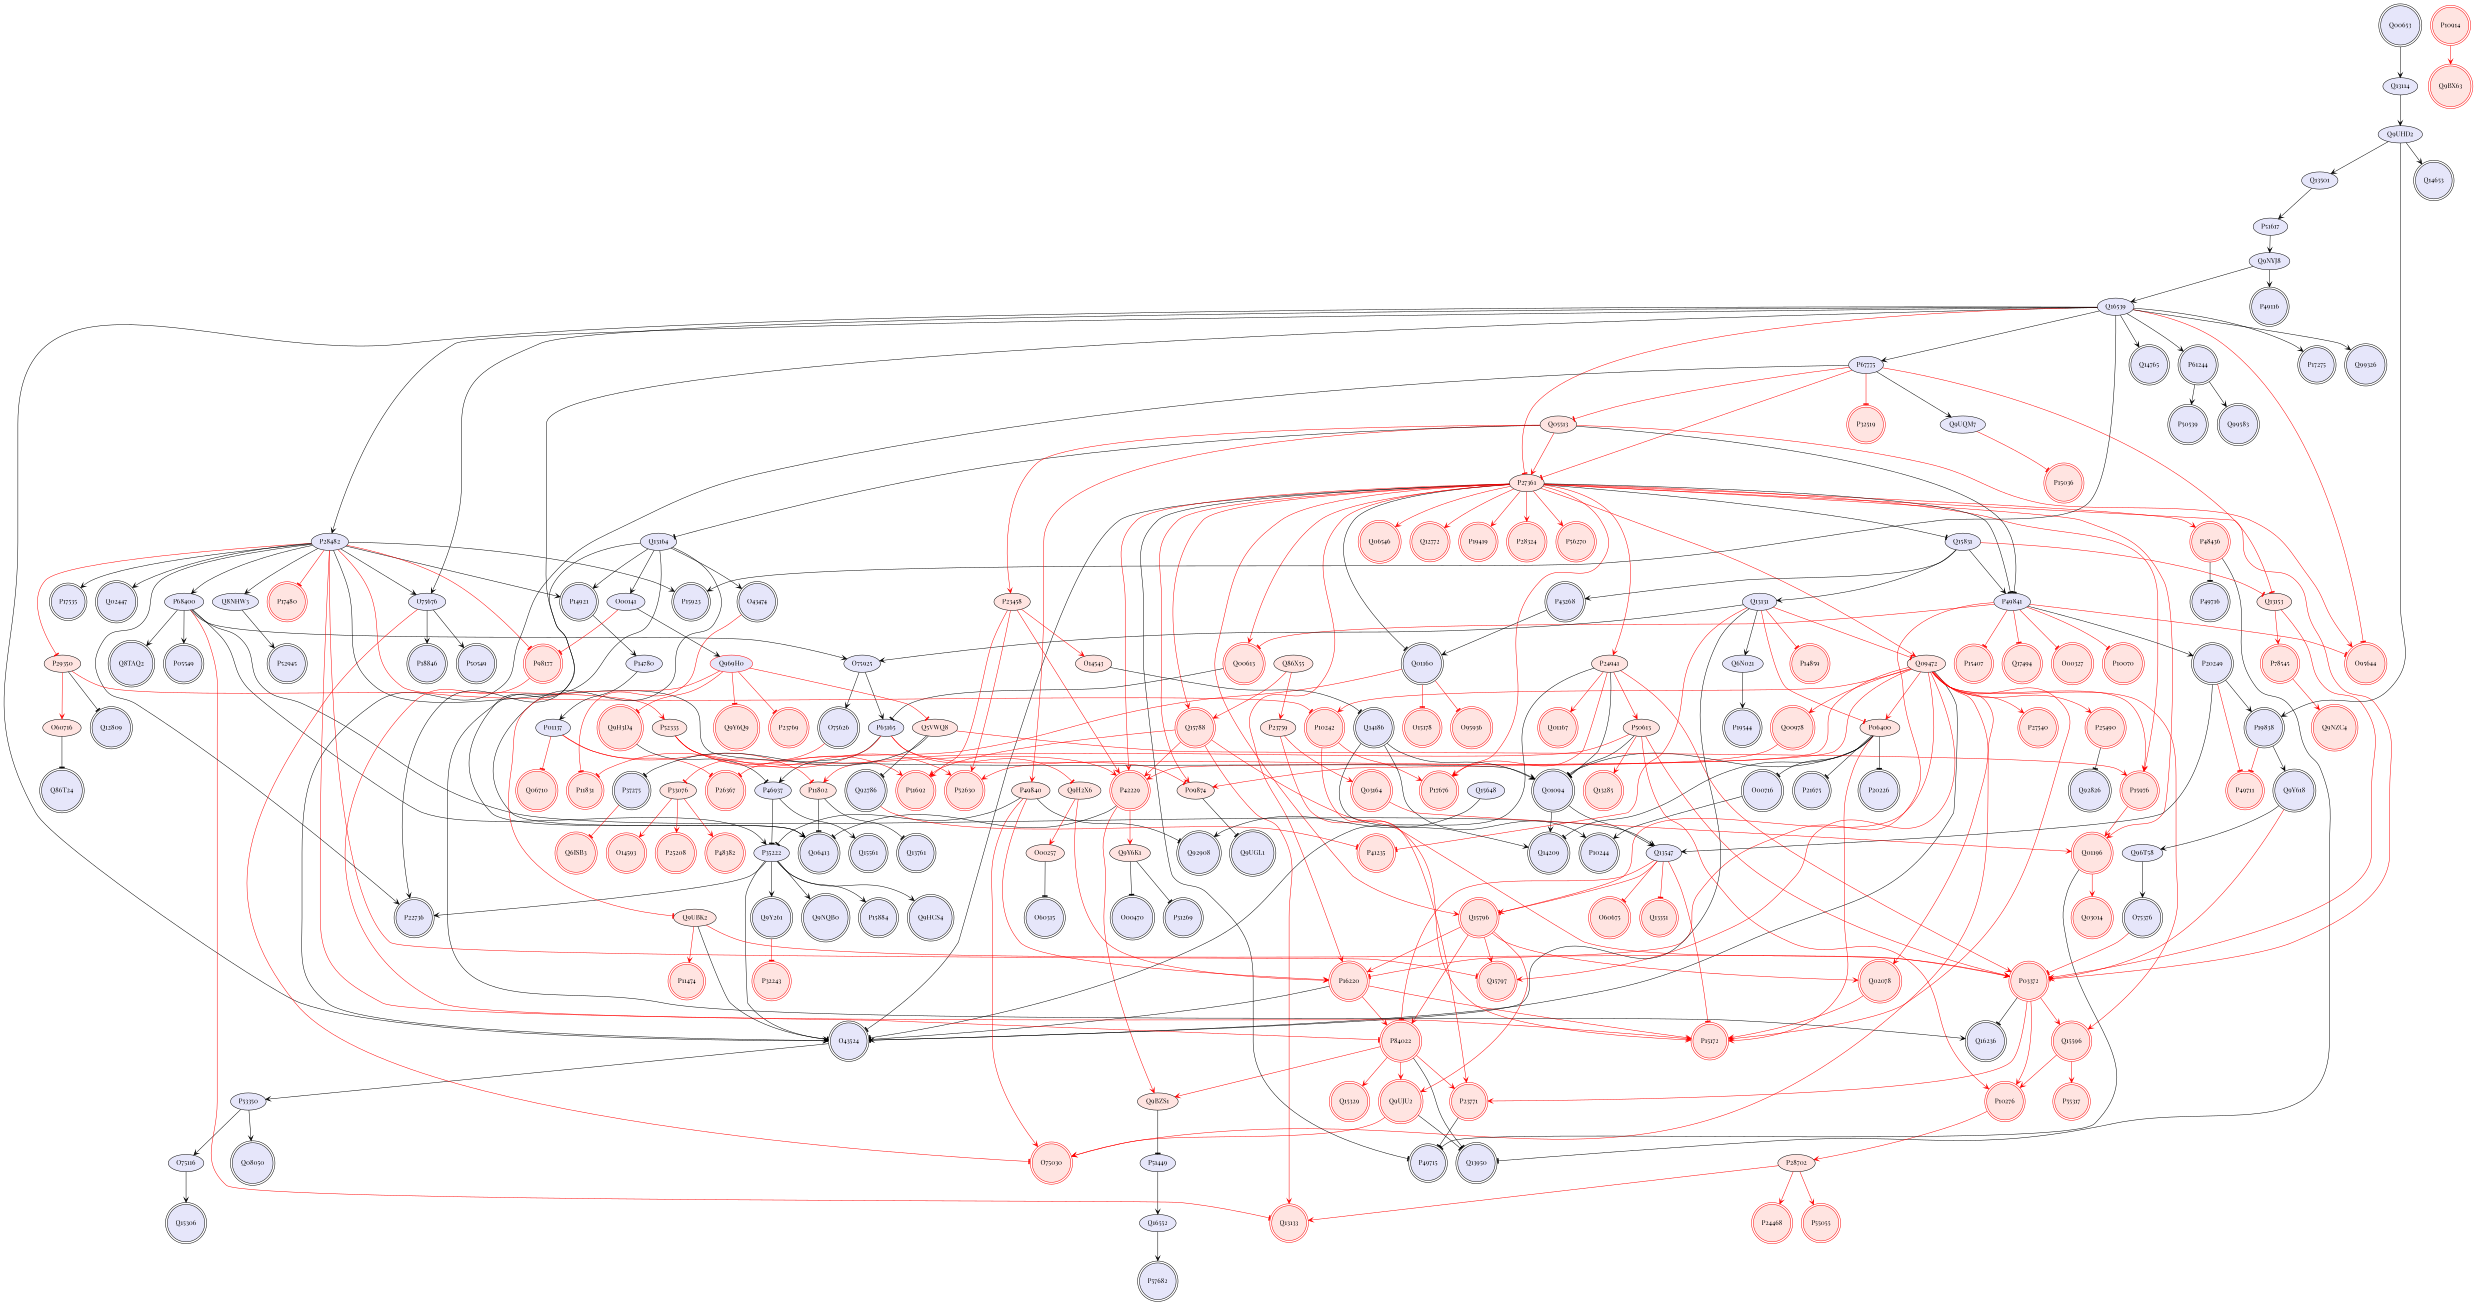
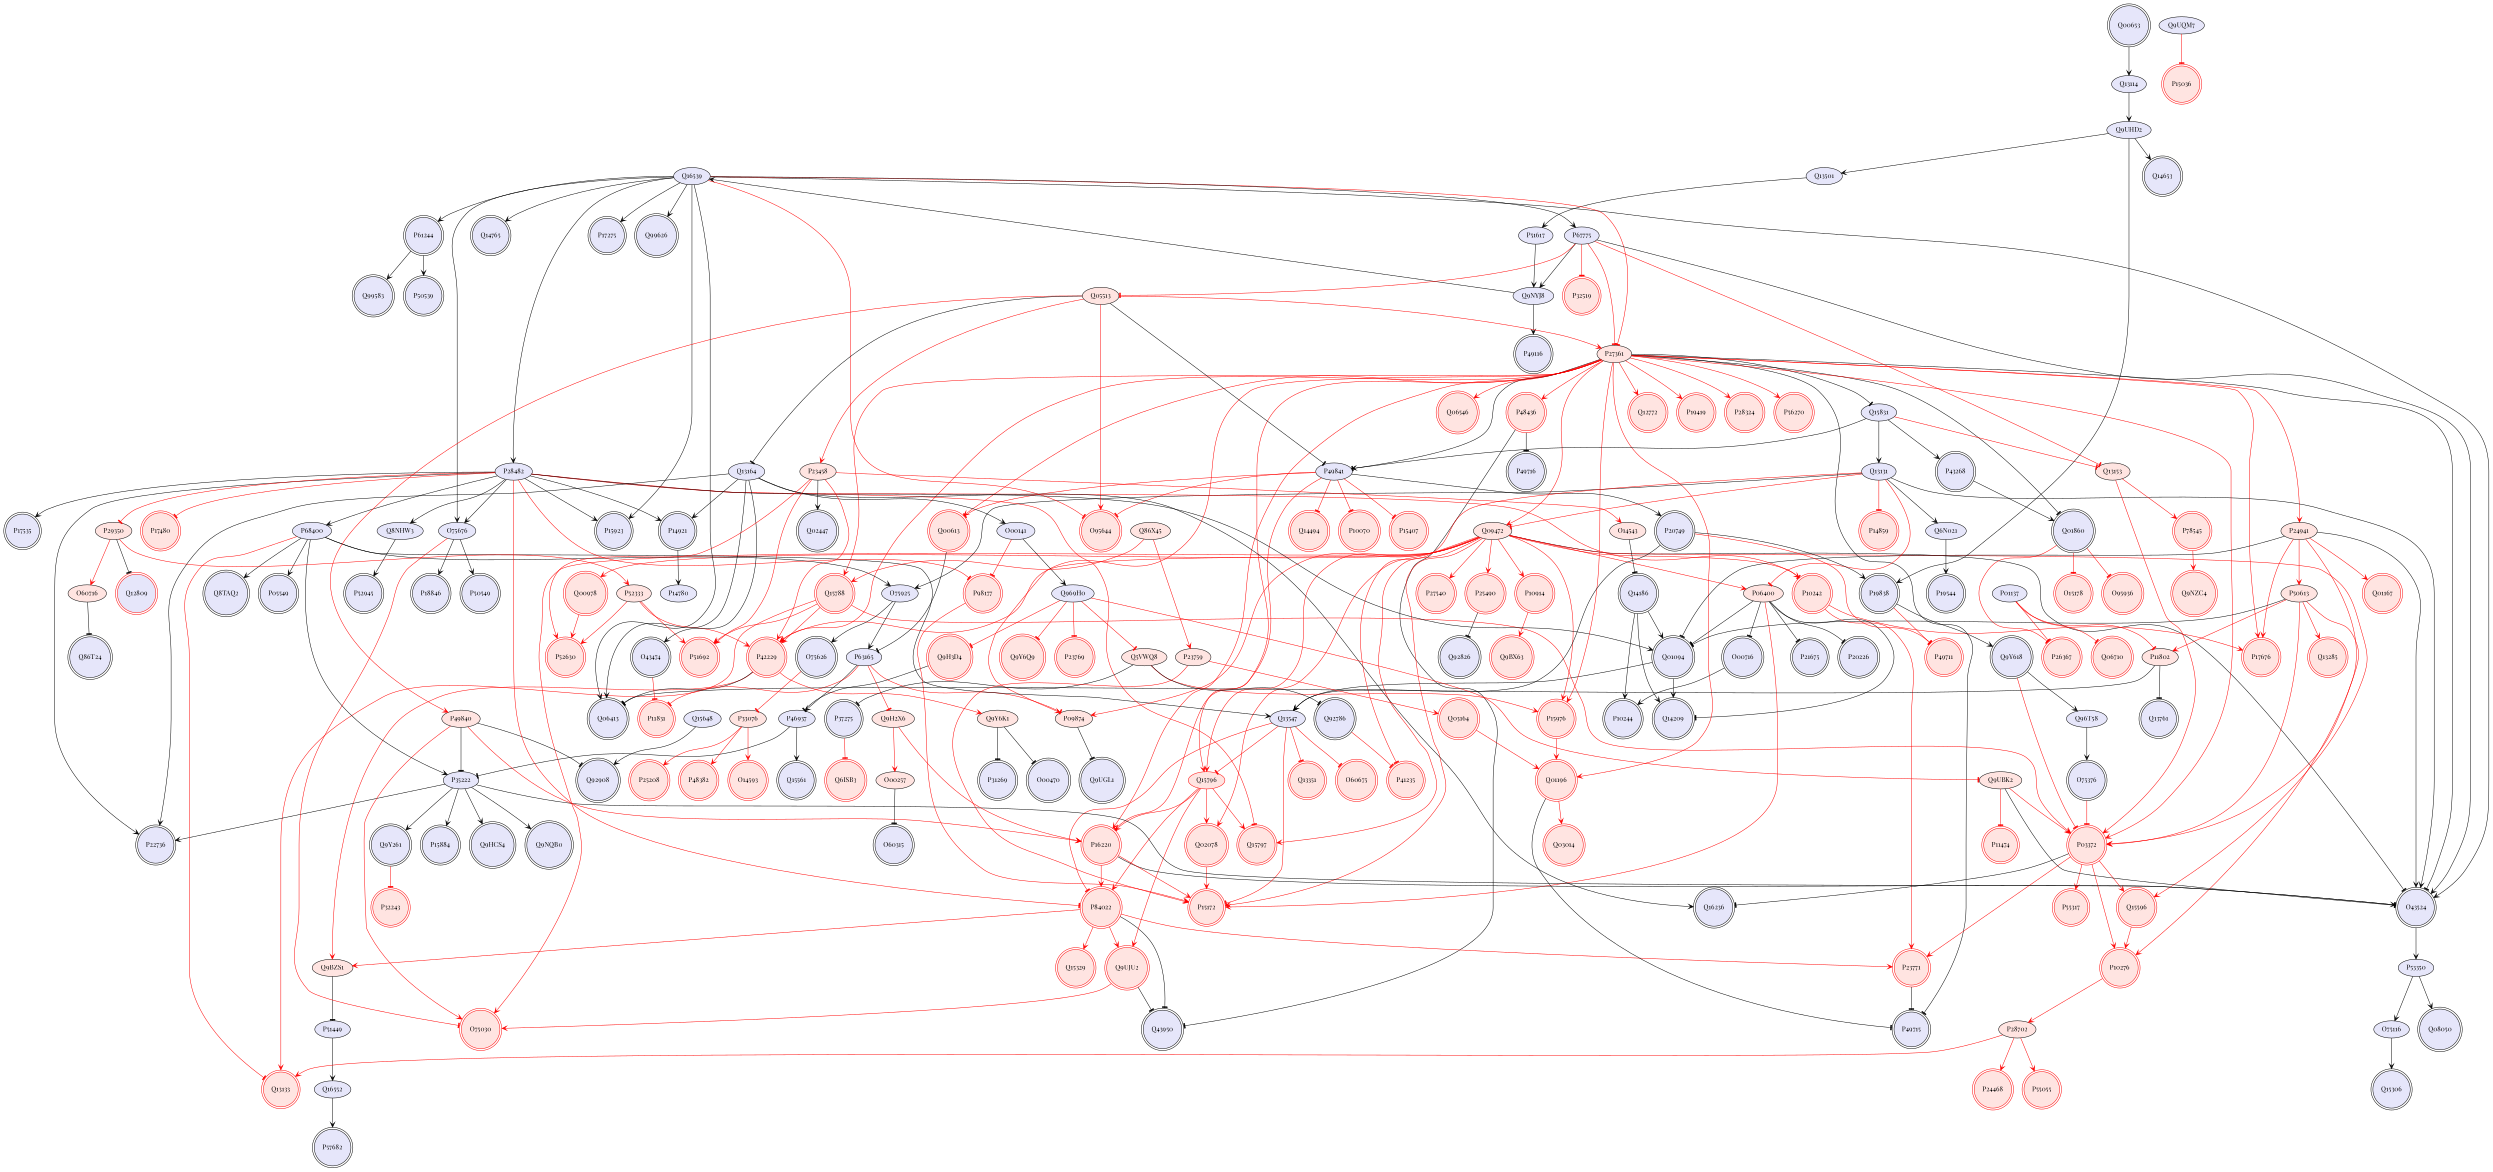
(2366, 365) -> (657, 236)
(1912, 393) -> (1559, 264)
none -> (1509, 556)
(178, 568) -> (818, 490)
(731, 664) -> (1073, 593)
(1293, 664) -> (1151, 531)
(1422, 664) -> (2073, 531)
(2022, 664) -> (1309, 531)
(2073, 664) -> none
(2212, 664) -> (1675, 531)
(619, 687) -> none
(111, 728) -> (137, 593)
(1277, 886) -> (2416, 674)
(1479, 918) -> (1207, 780)
(692, 942) -> (2001, 806)
(2072, 1070) -> (2079, 877)
(1476, 1163) -> (1163, 1029)
